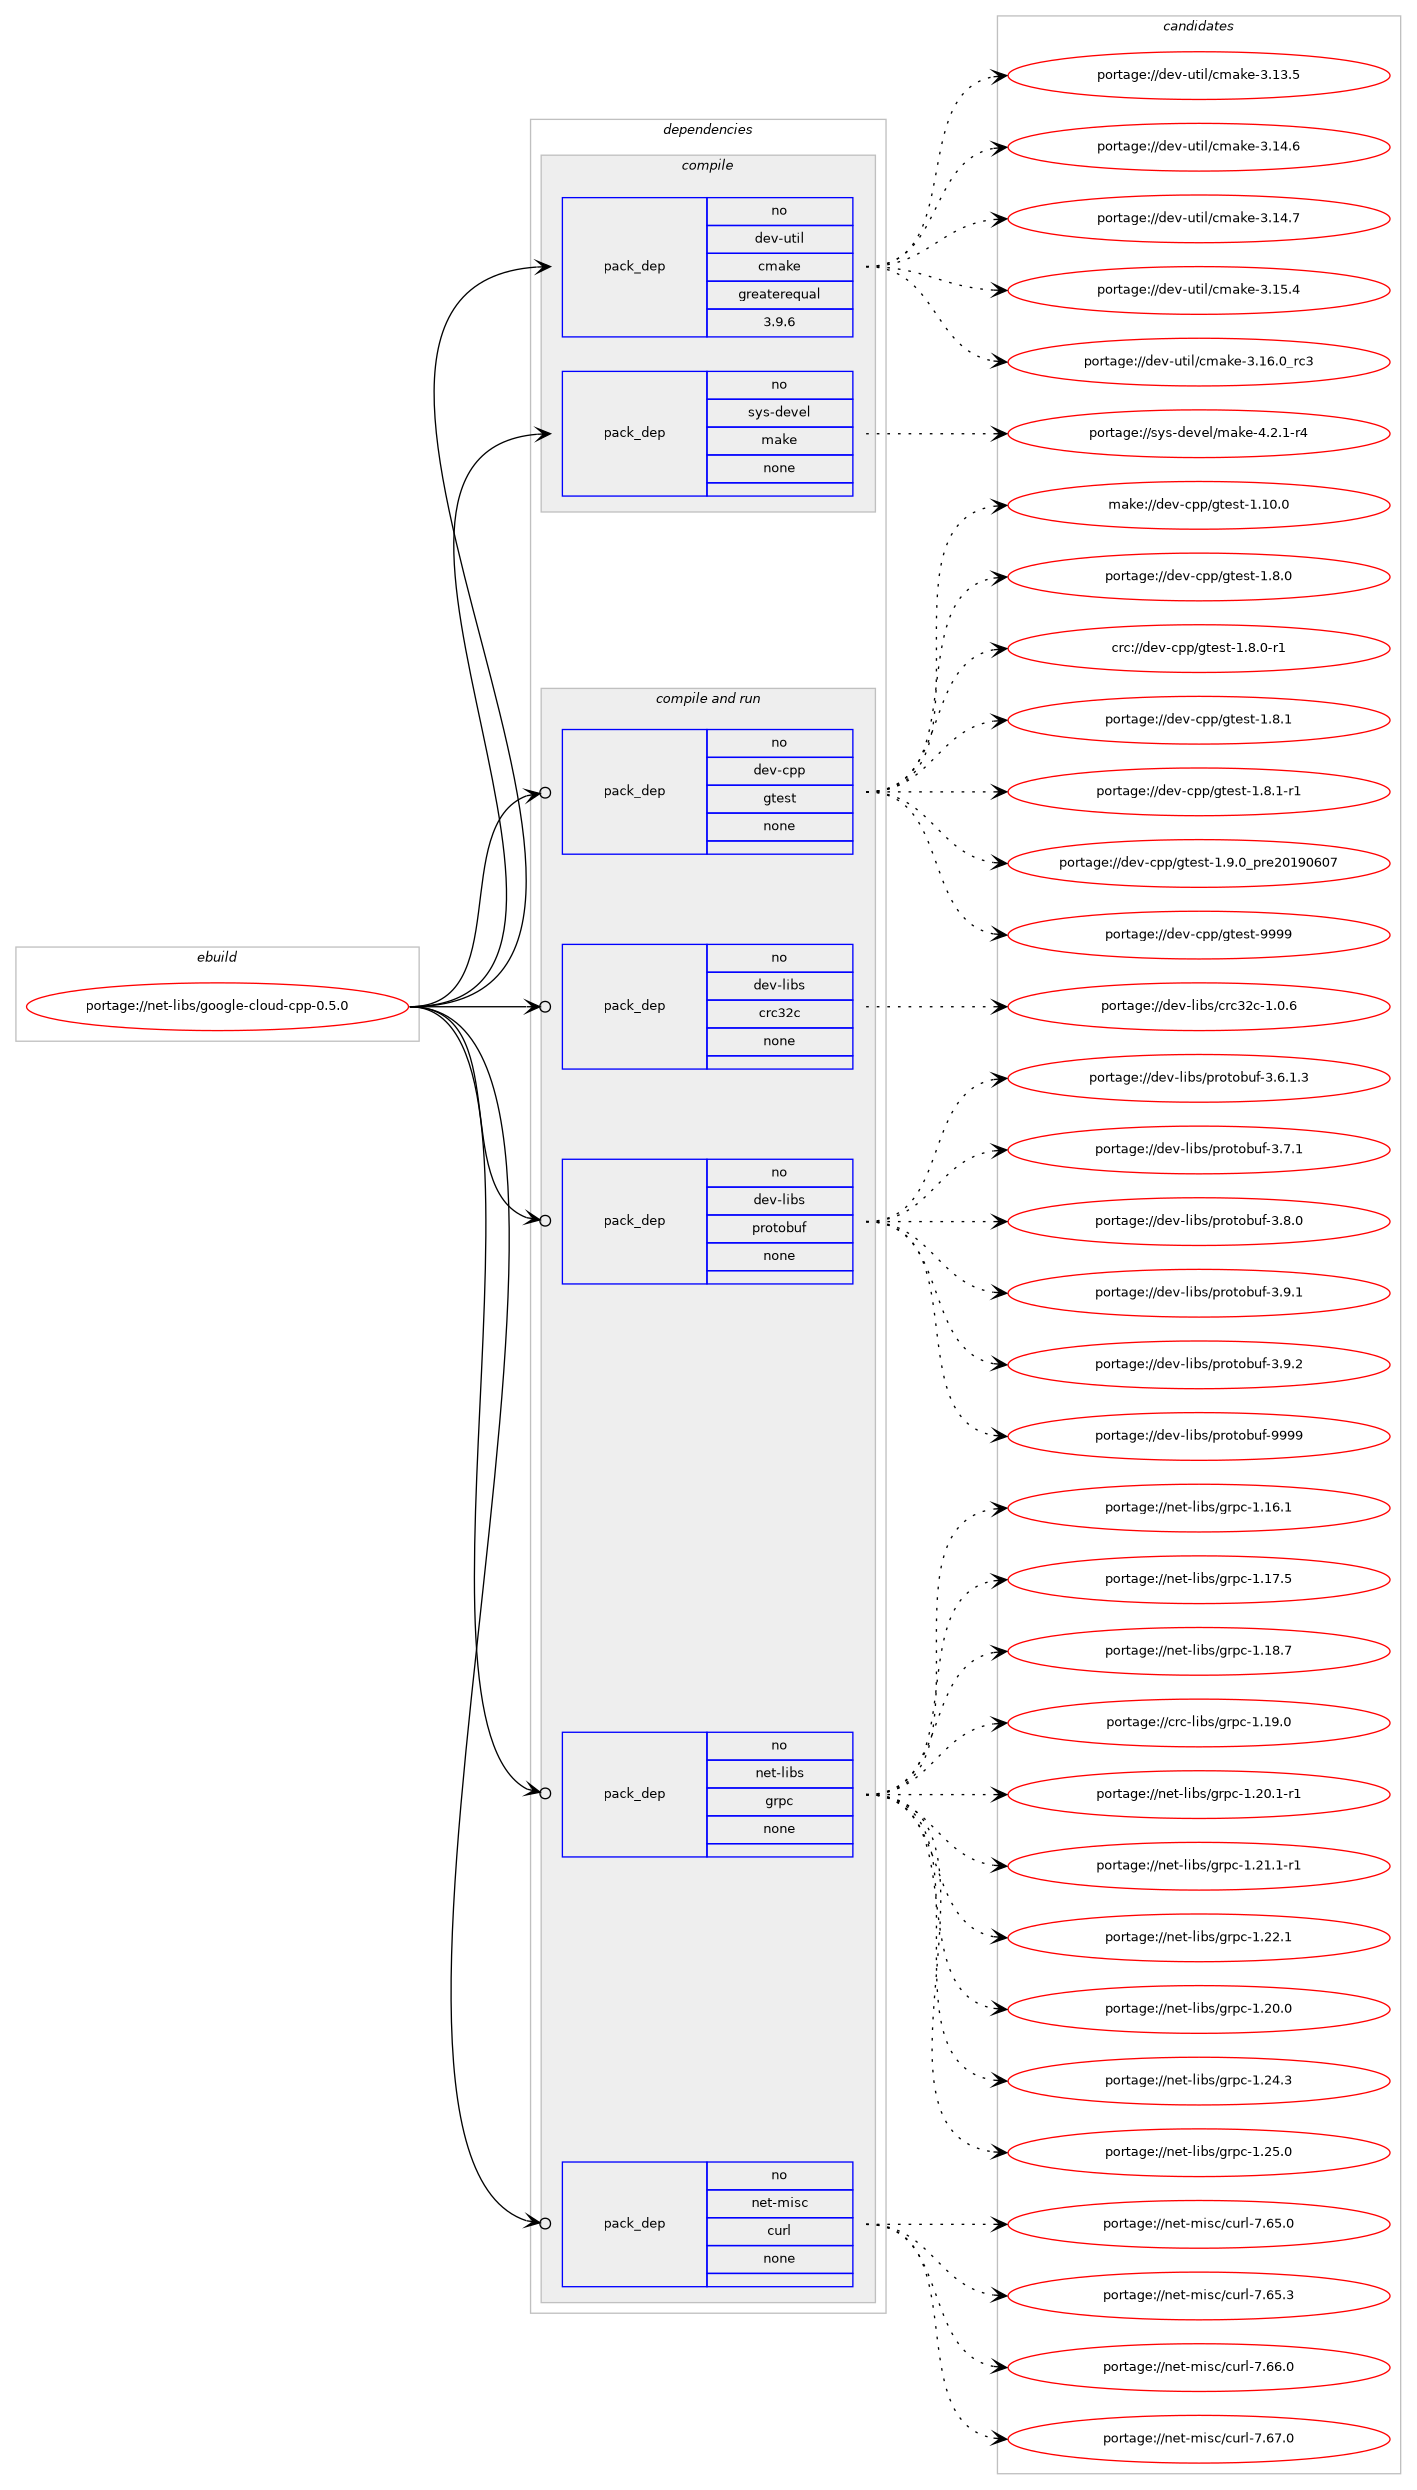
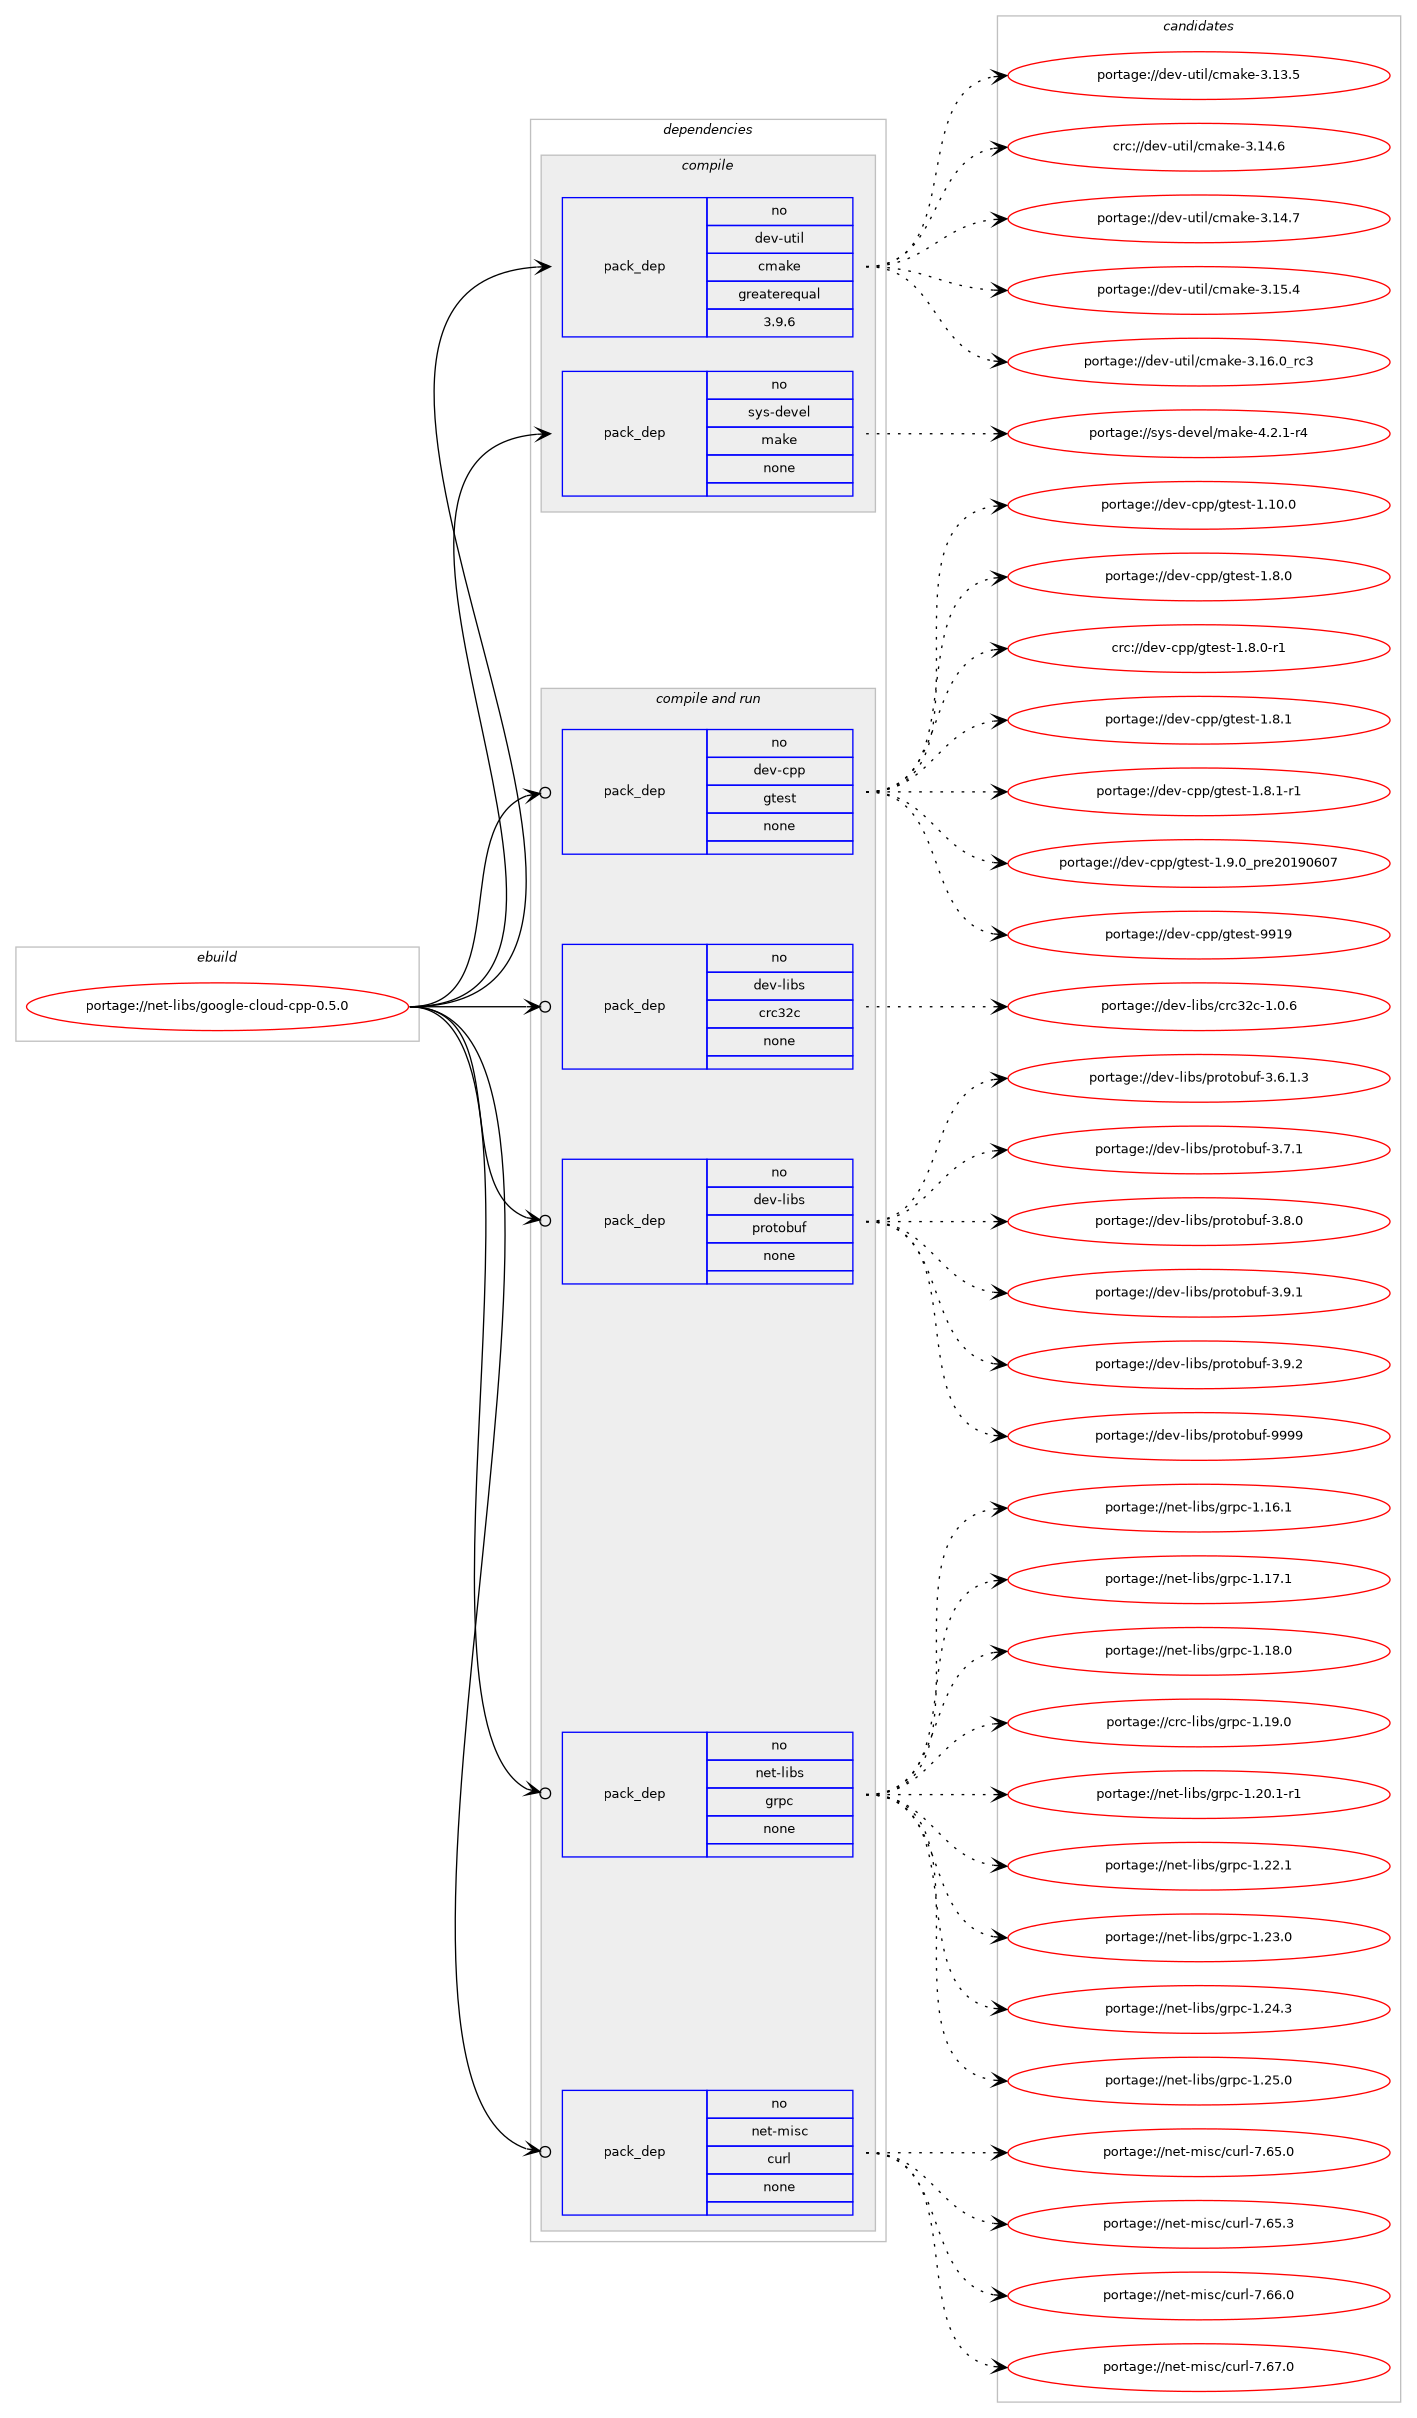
(1199, 147) -> (1199, 147)
(1199, 505) -> (1199, 505)
(1199, 935) -> (1199, 935)
(1199, 1580) -> (1199, 1580)
(1199, 1651) -> (1199, 1651)
(1199, 1866) -> none
(1199, 2009) -> (1199, 1938)
